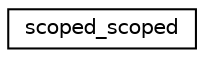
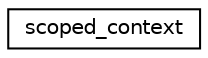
(102, 29) -> (104, 29)
